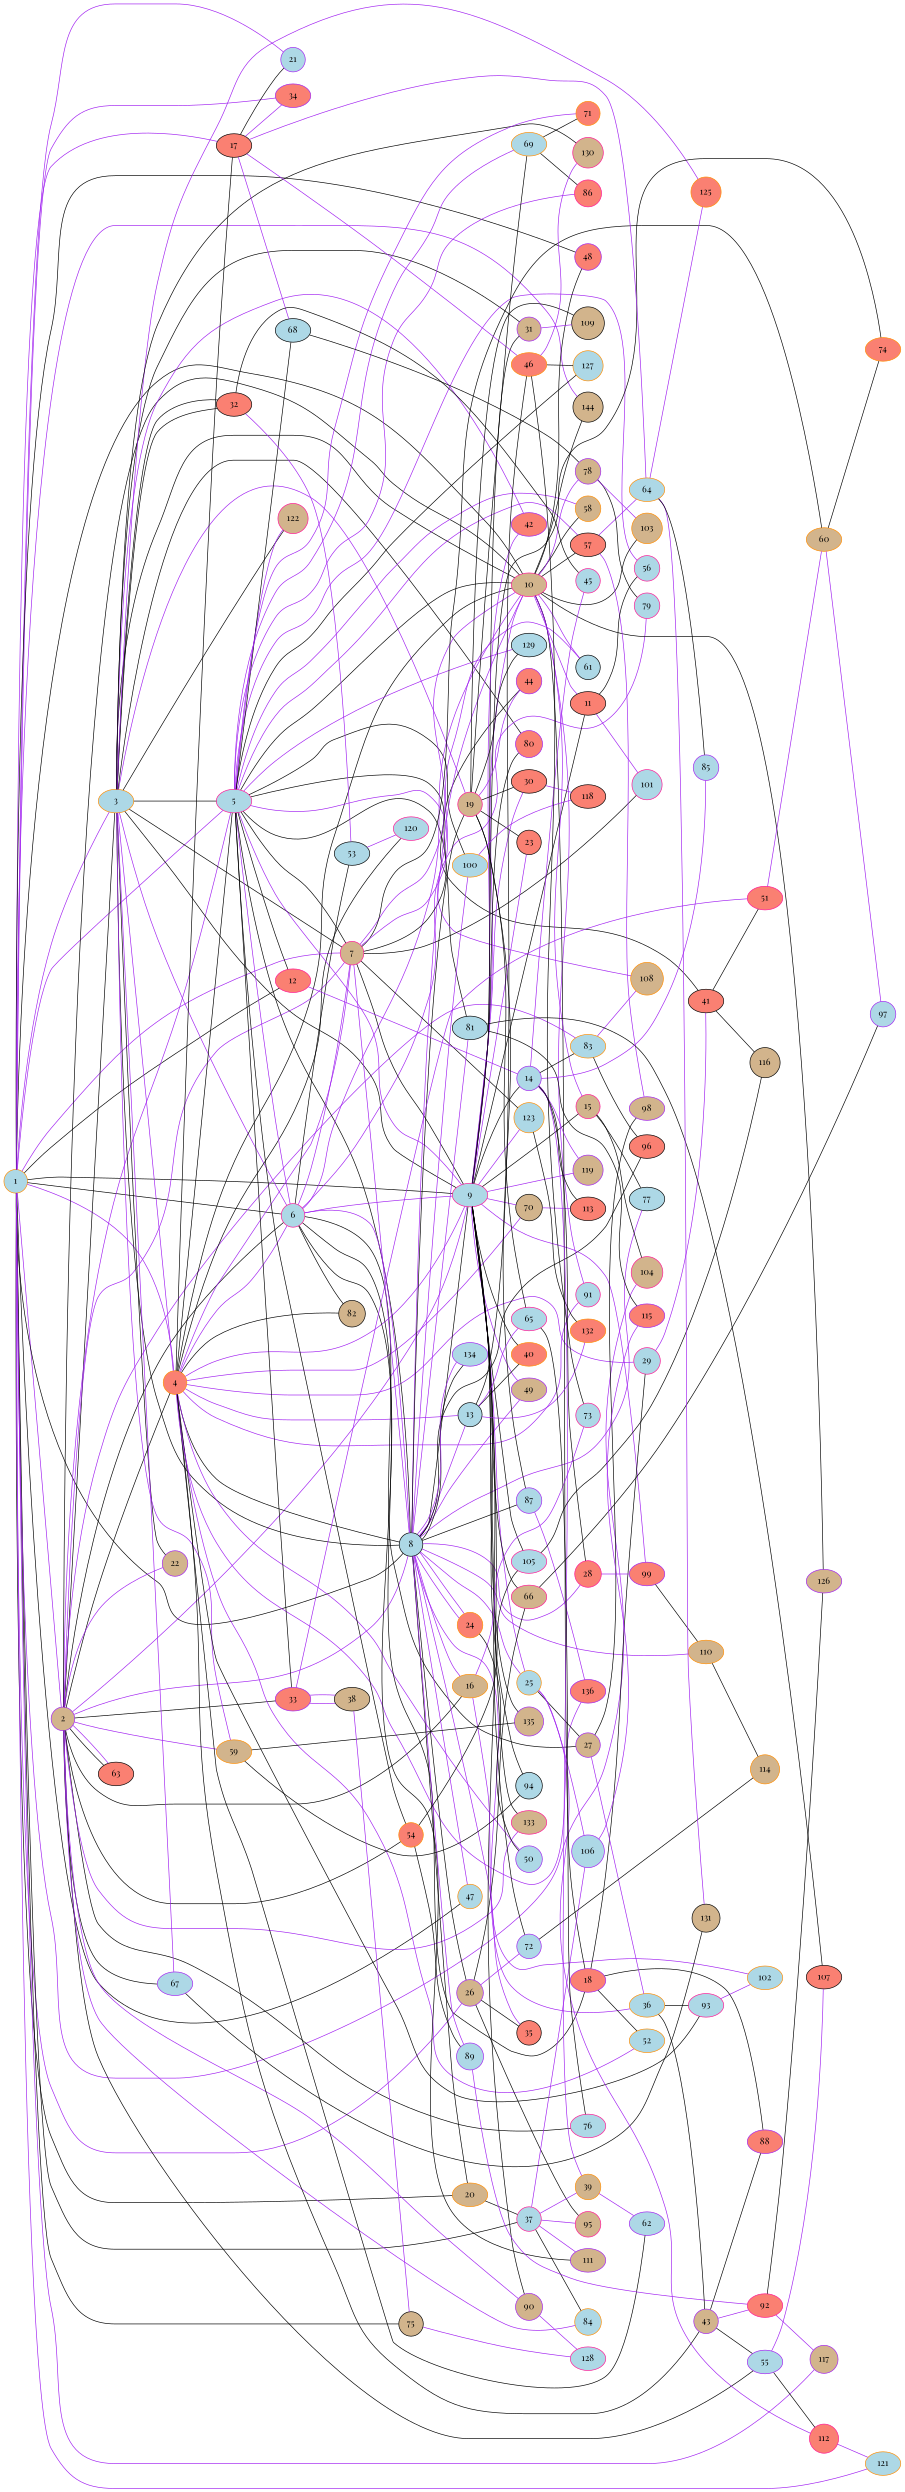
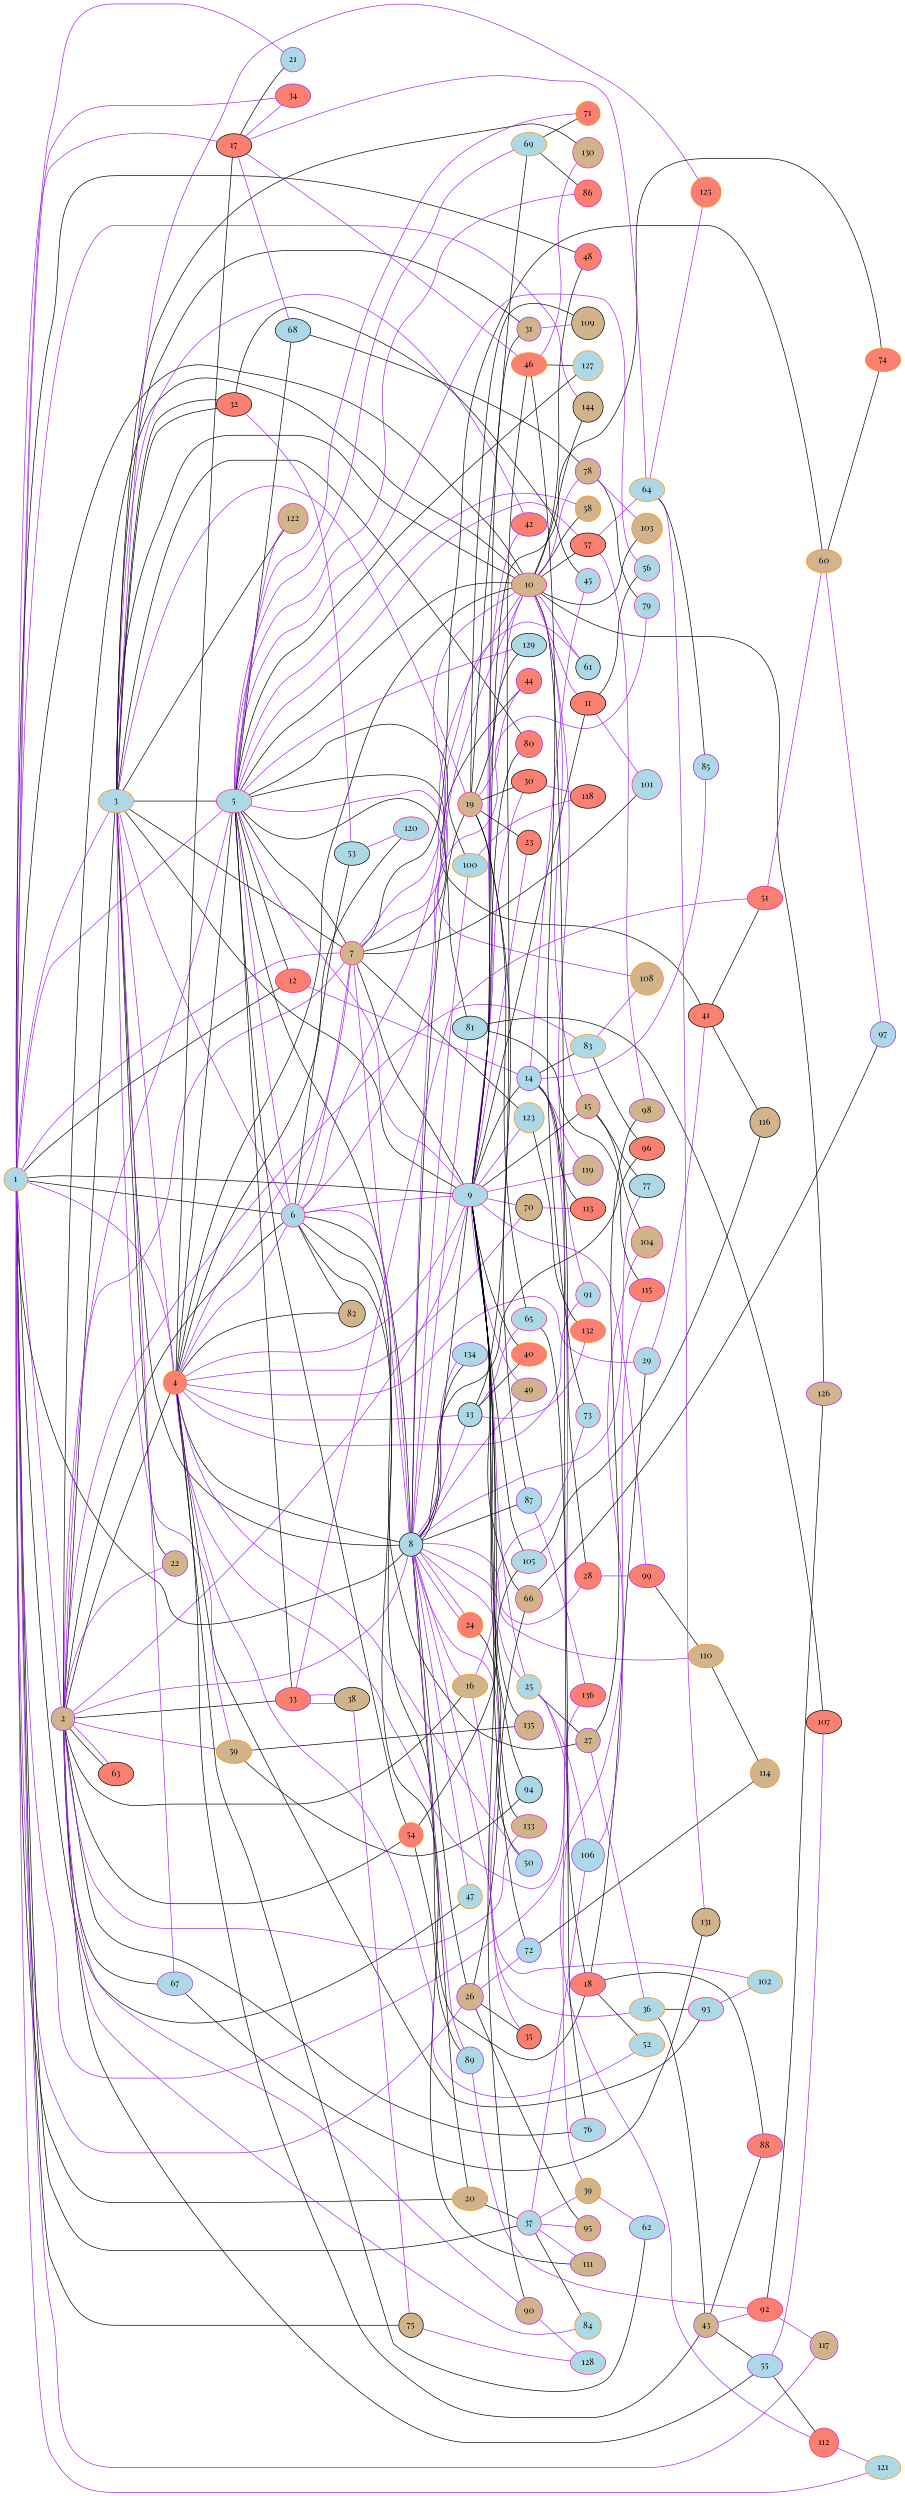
(529, 1597) -> (529, 1599)
